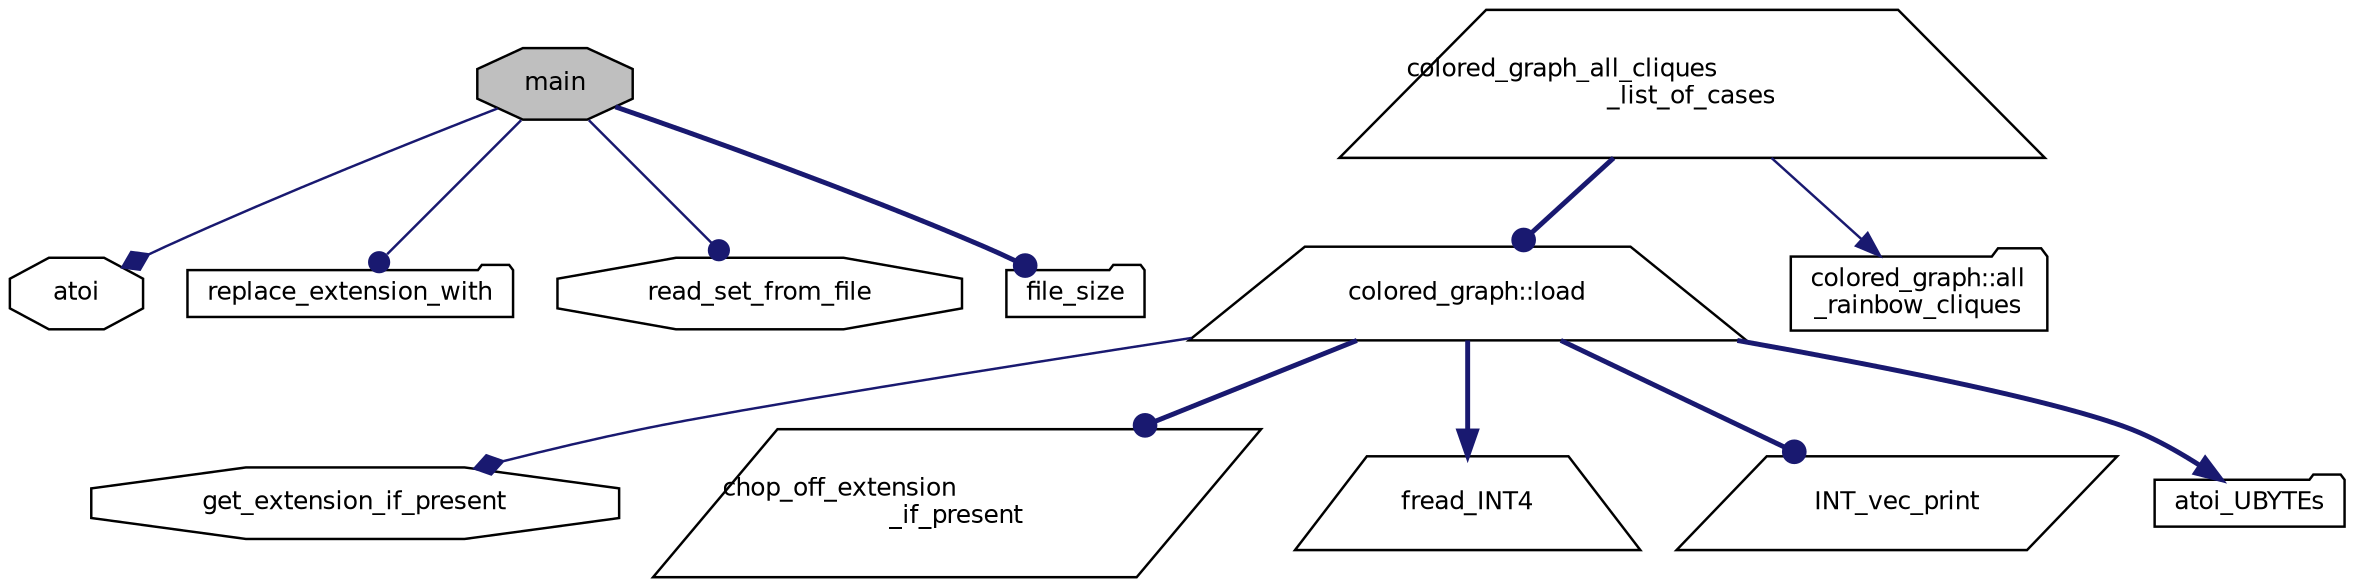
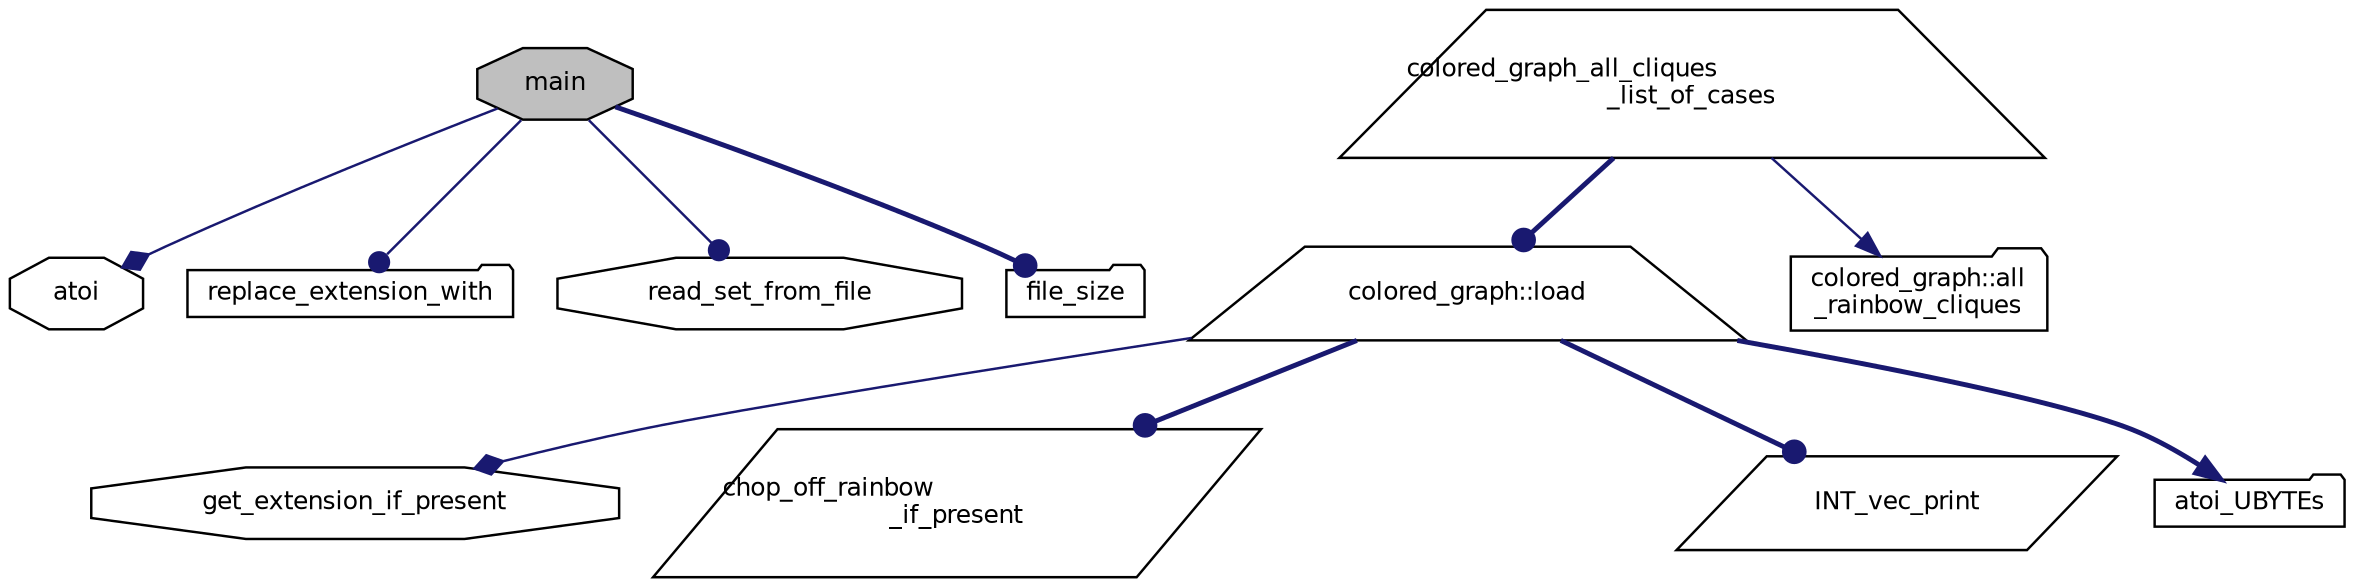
(957, 503) -> (957, 503)
(1468, 503) -> none
